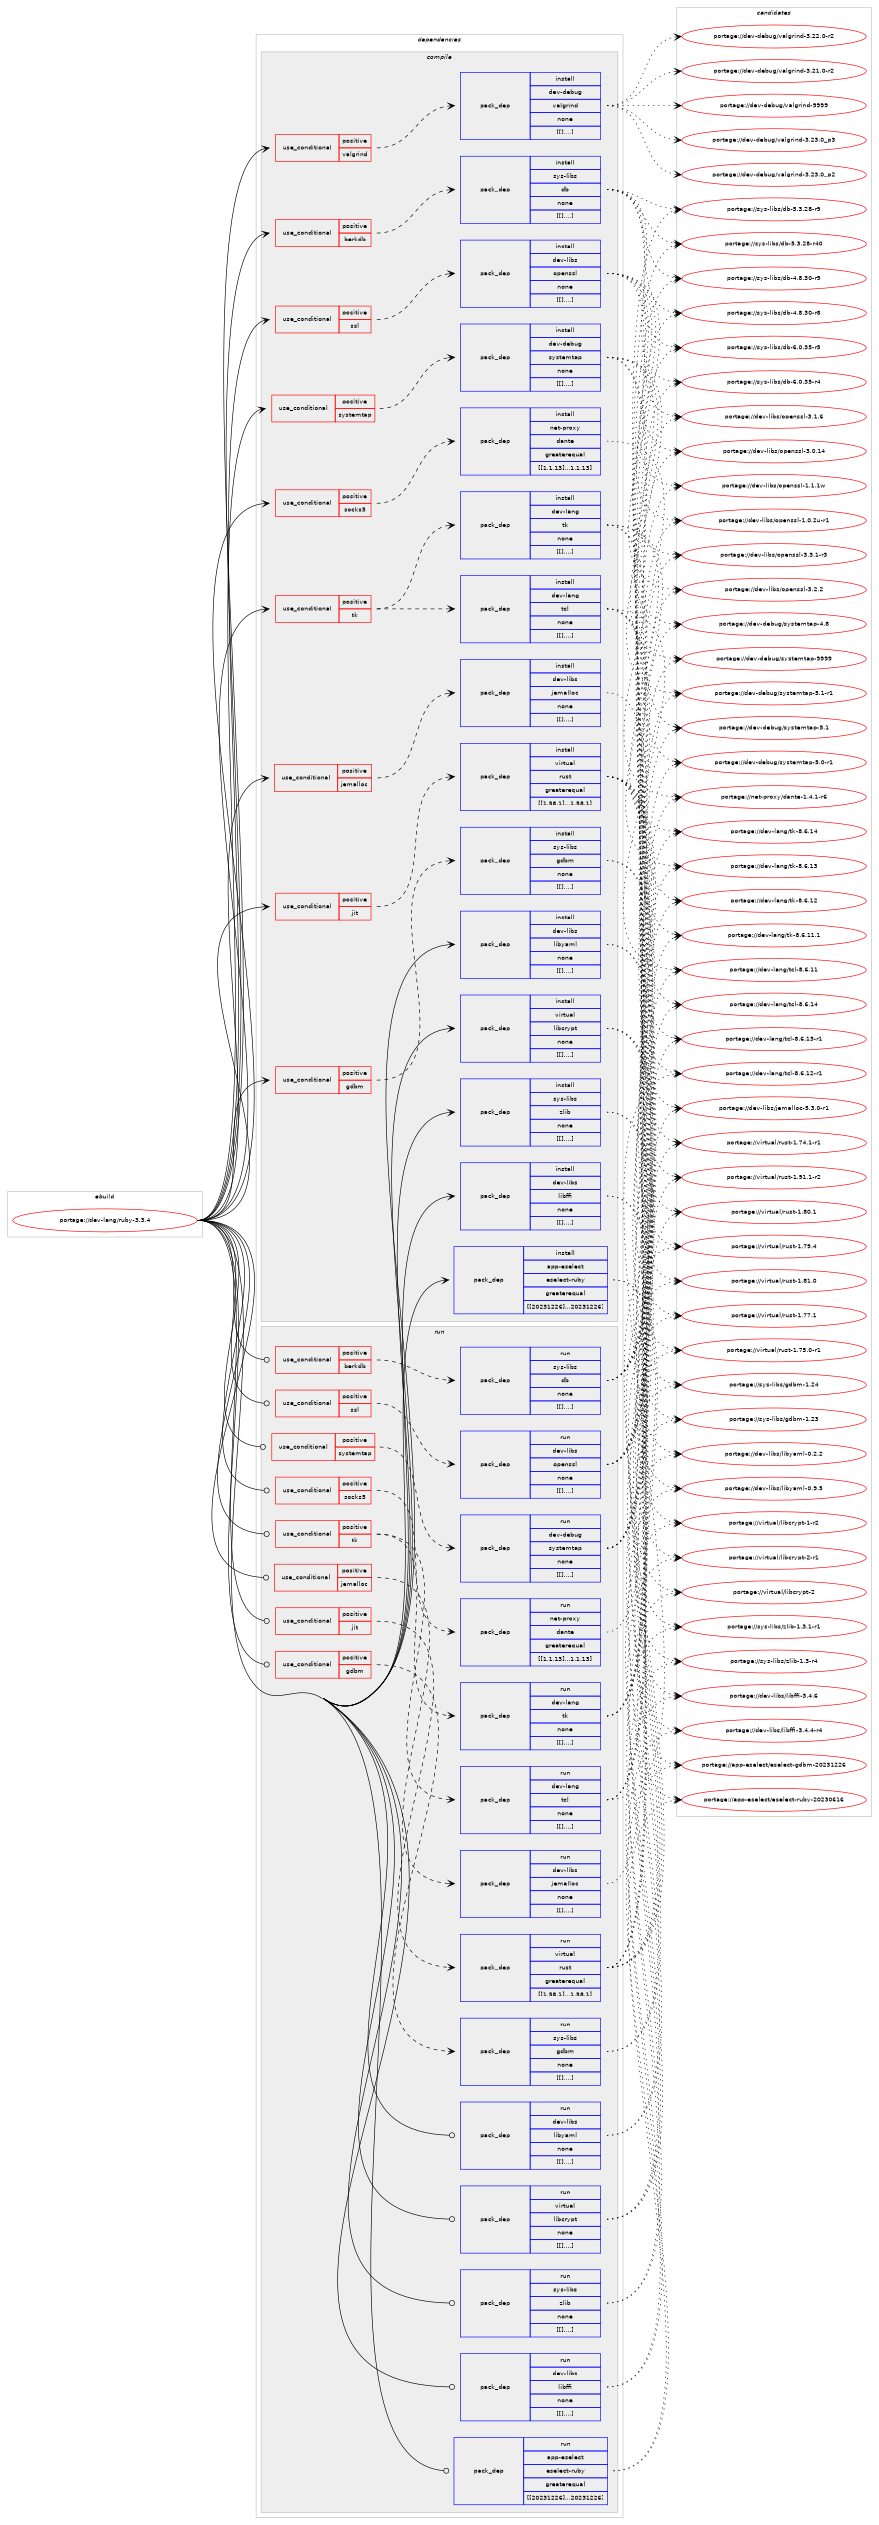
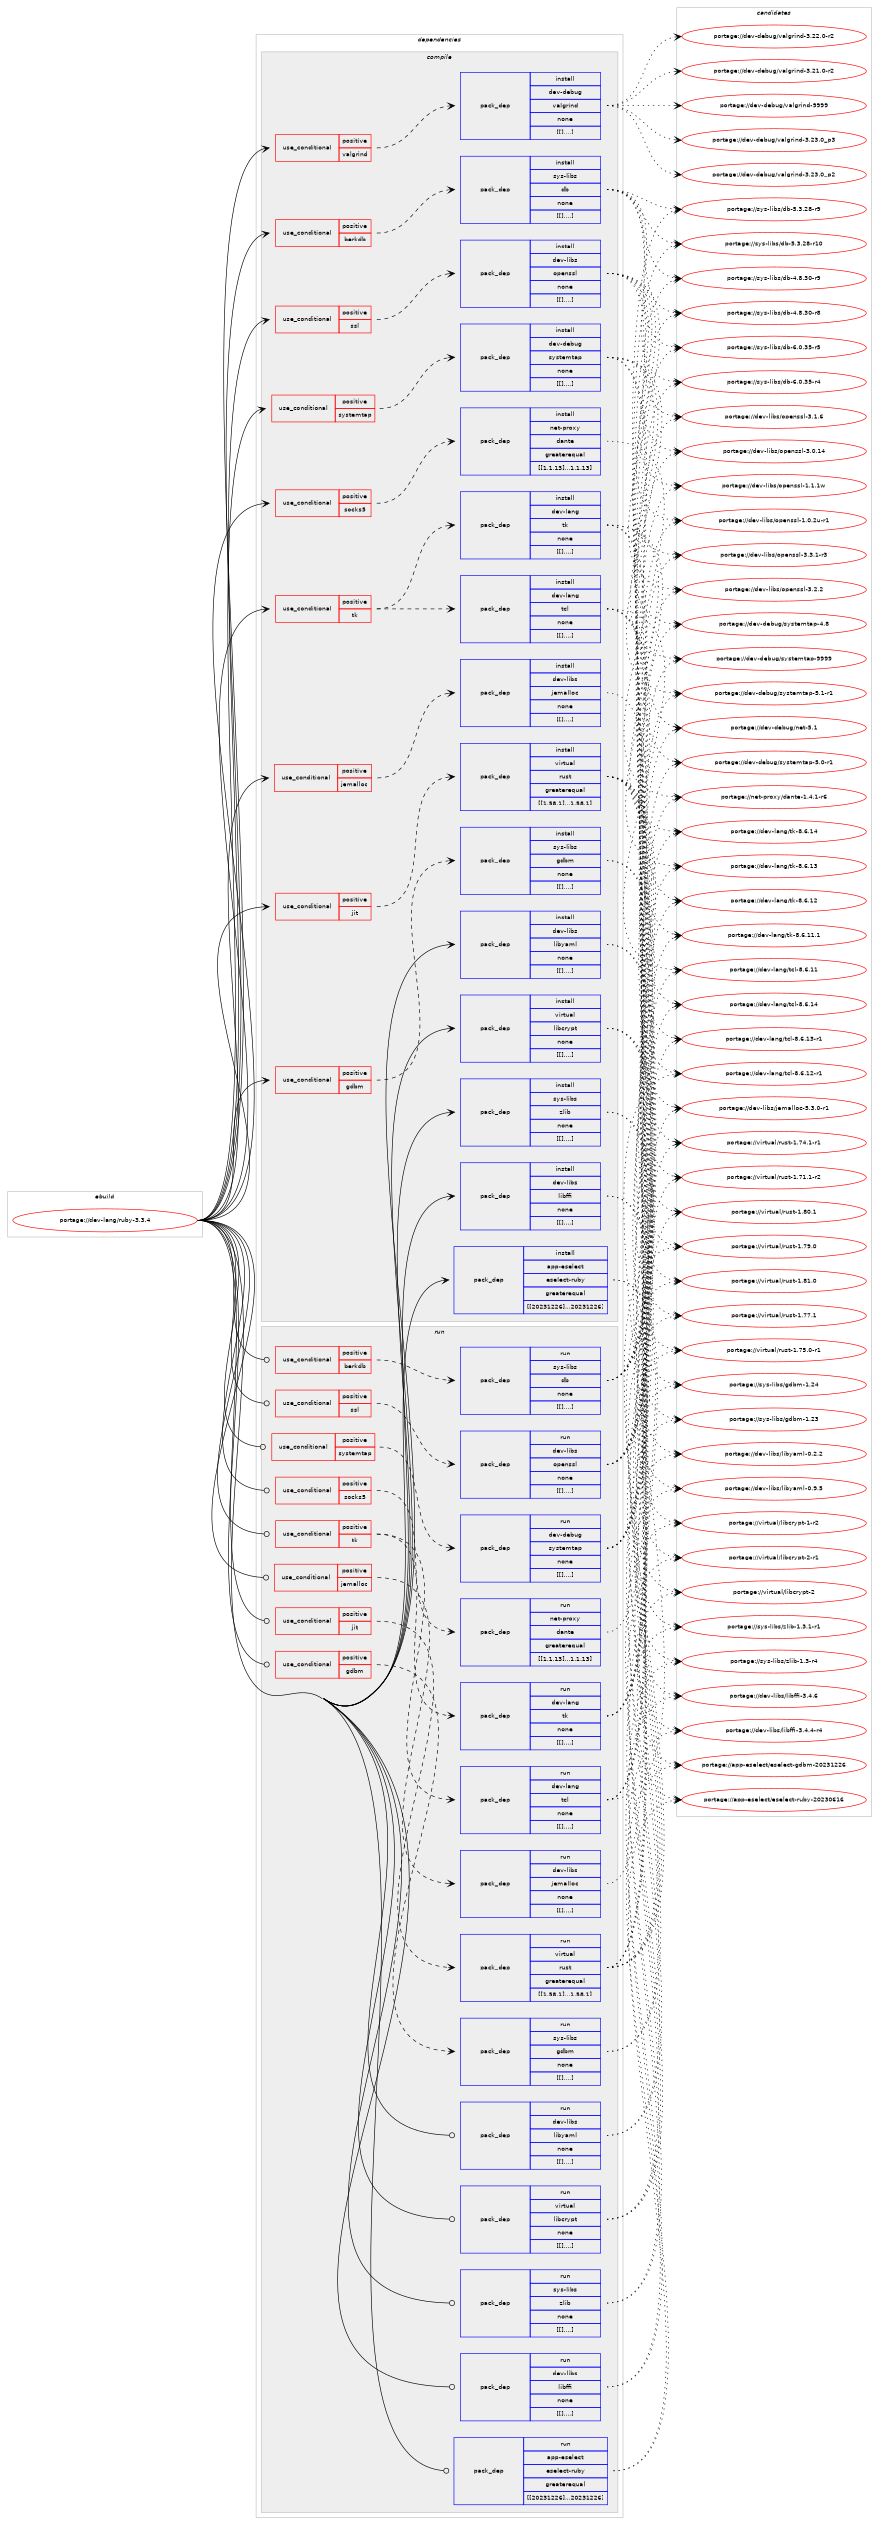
(774, 244) -> (774, 244)
(774, 728) -> (774, 728)
(774, 1177) -> (774, 1177)
(774, 1247) -> (774, 1247)
